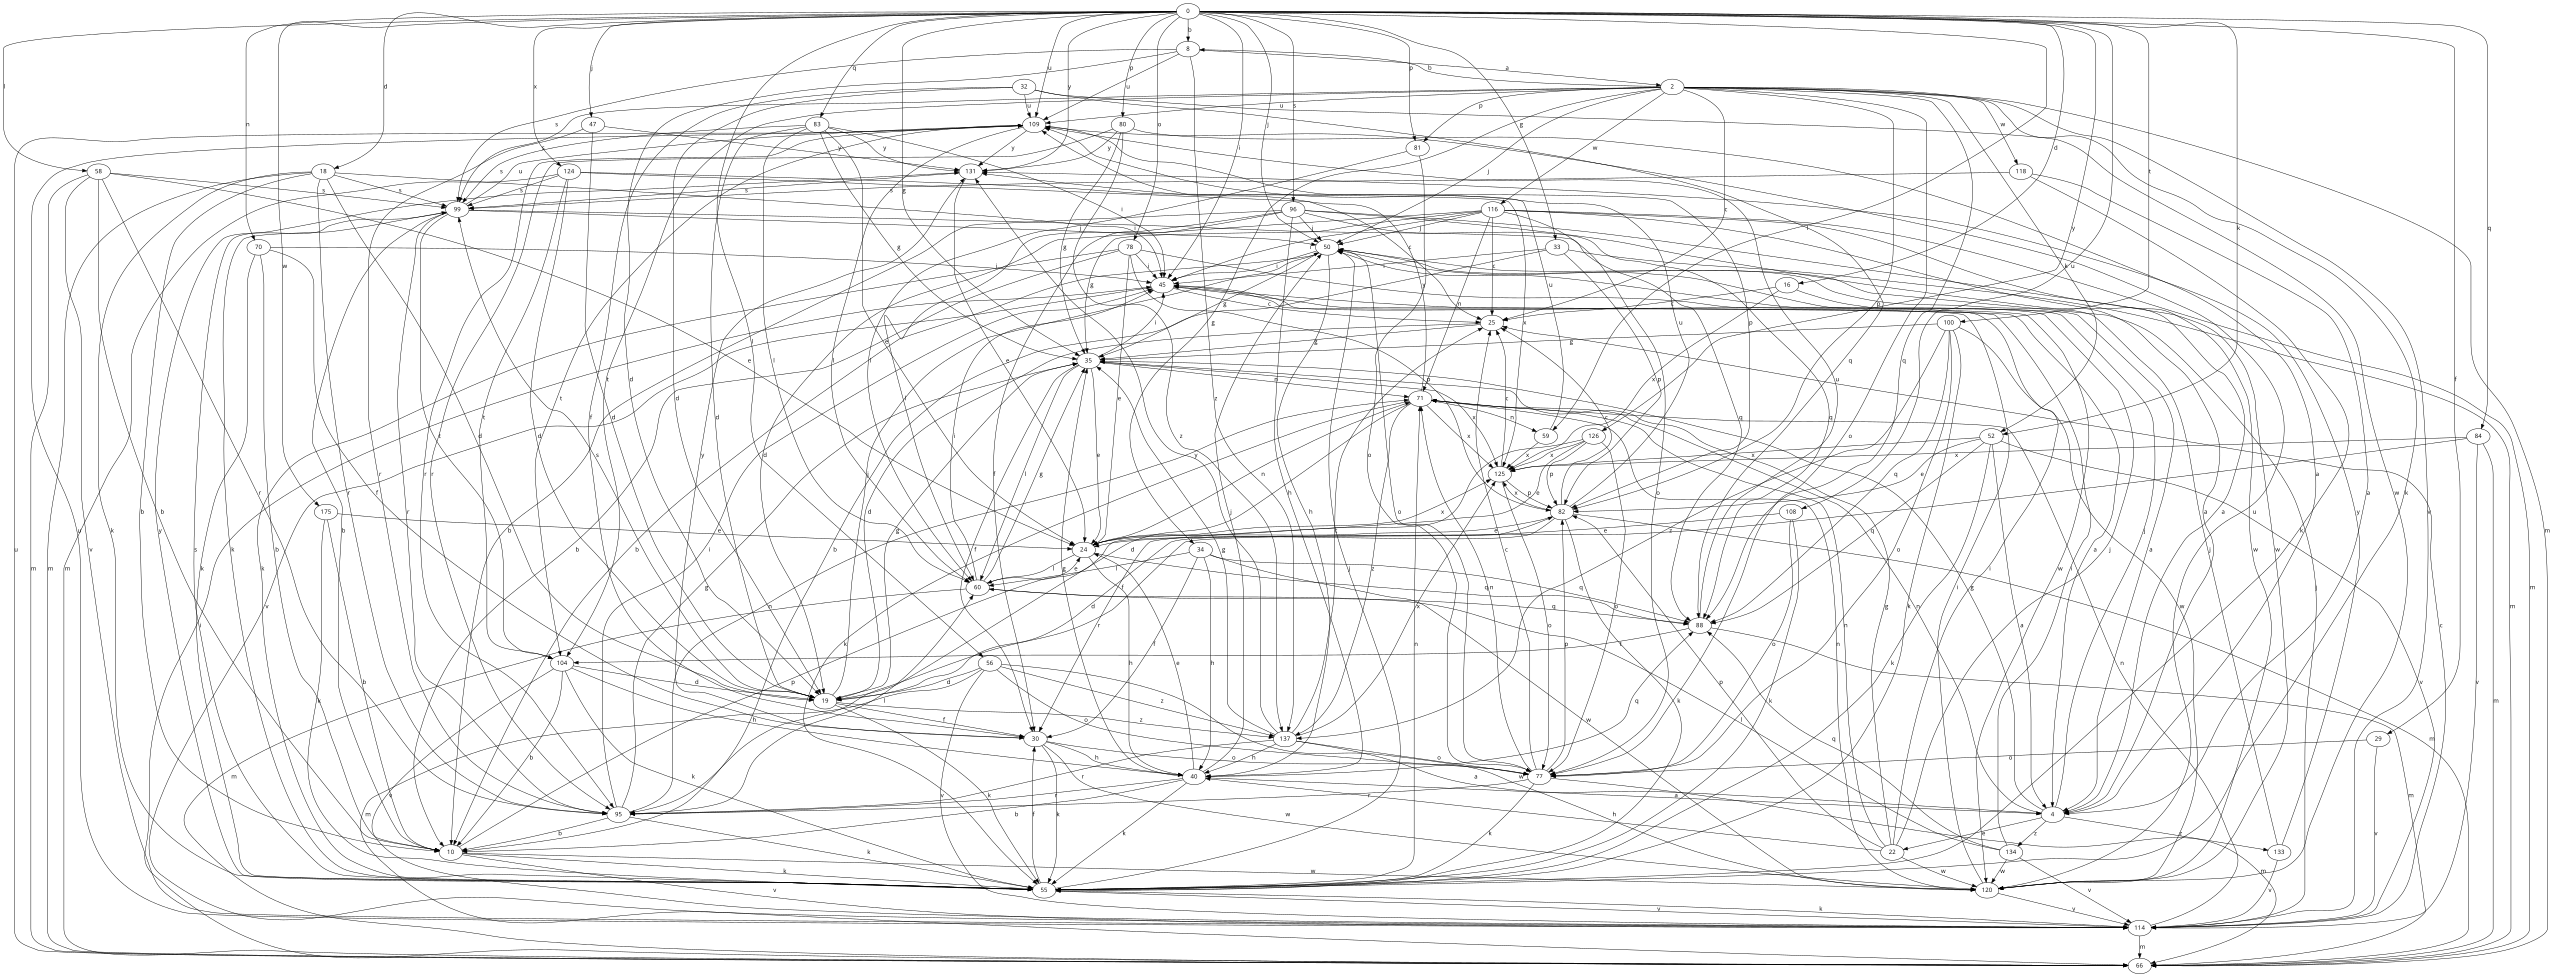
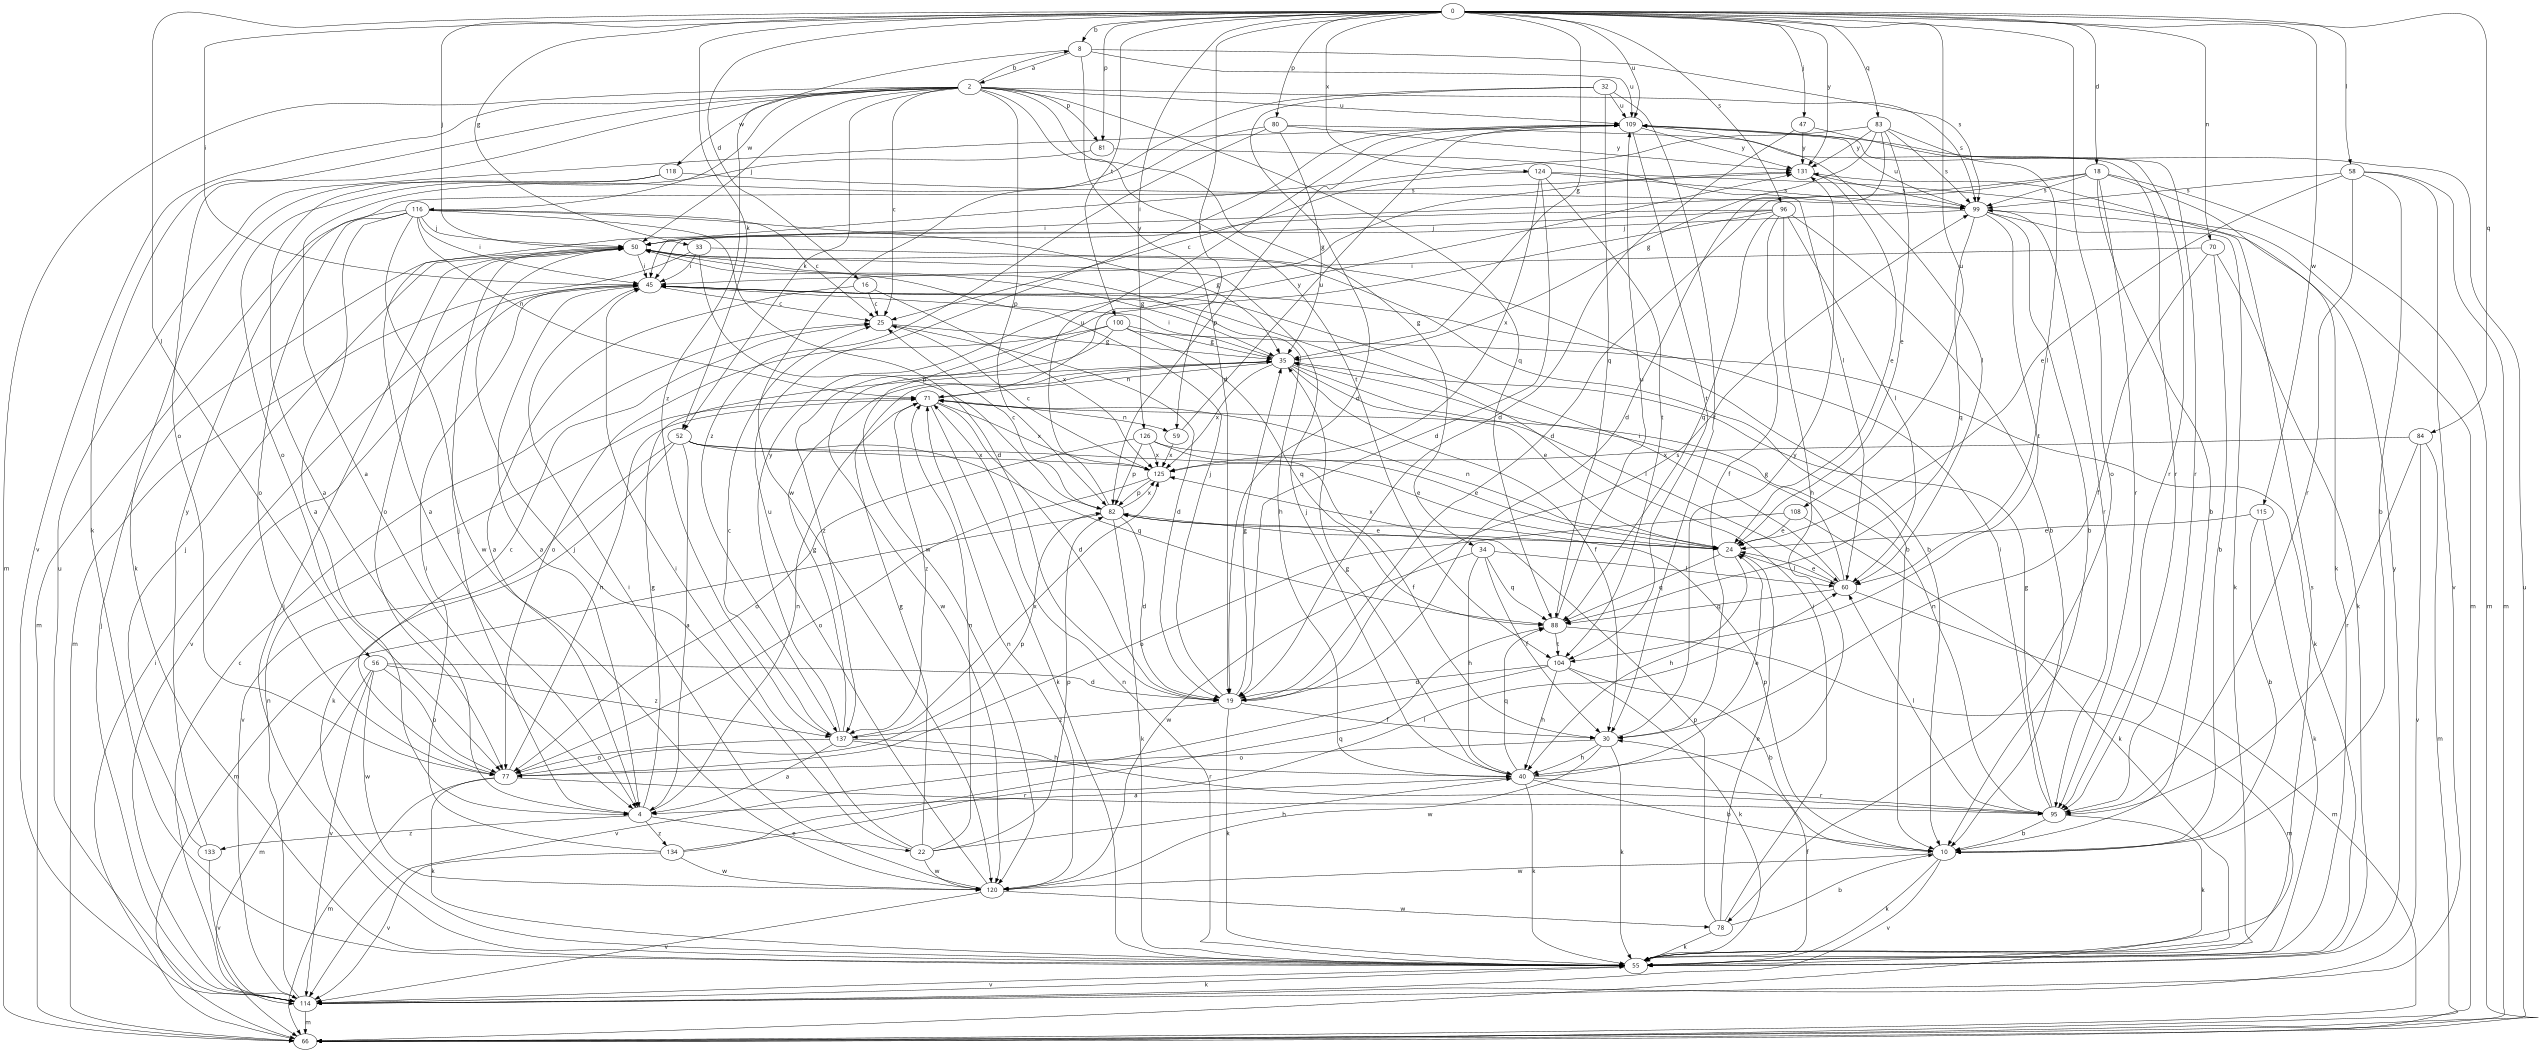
(2032, 320) -> (1354, 909)
(1766, 503) -> (1206, 461)
(326, 512) -> (2262, 512)
(2378, 739) -> none
